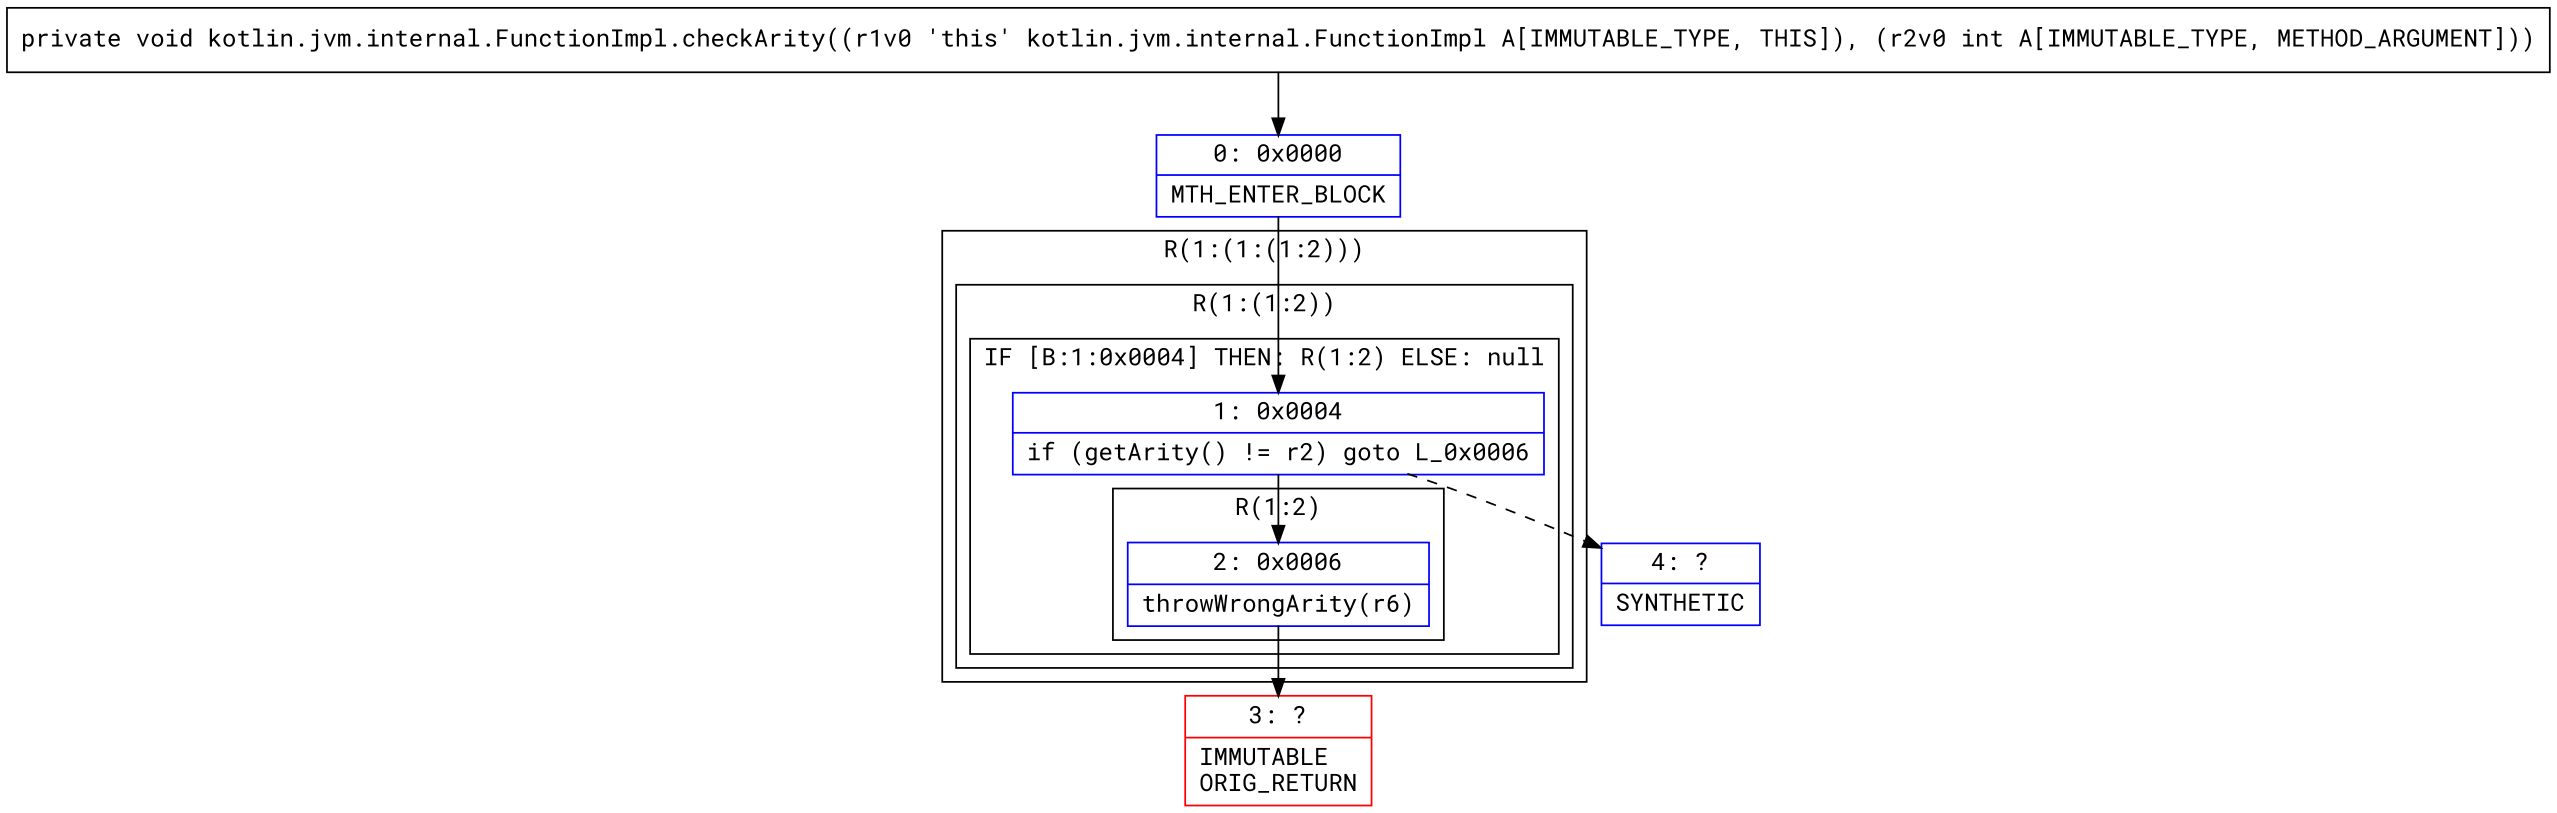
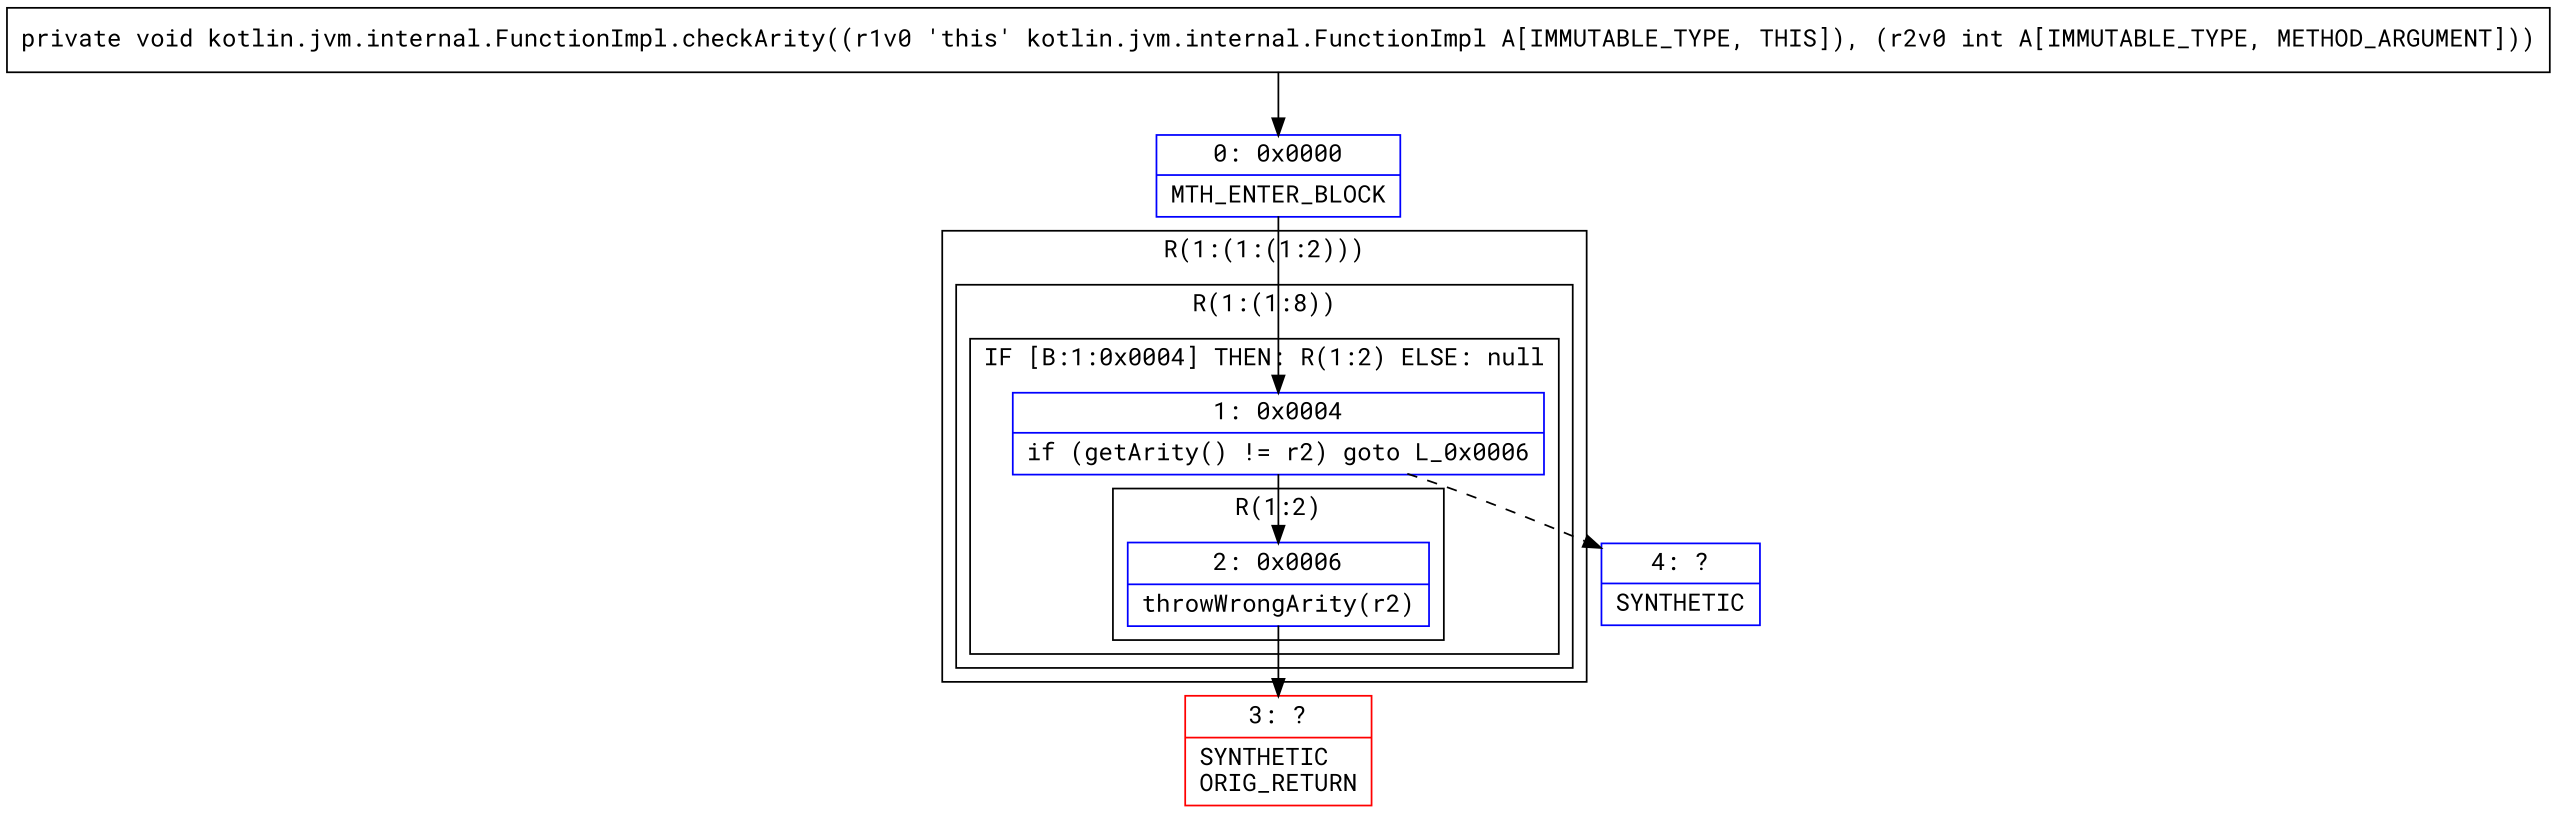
(1264, 305) -> (1264, 305)
(1278, 604) -> (1278, 604)
(1264, 758) -> (1264, 758)
